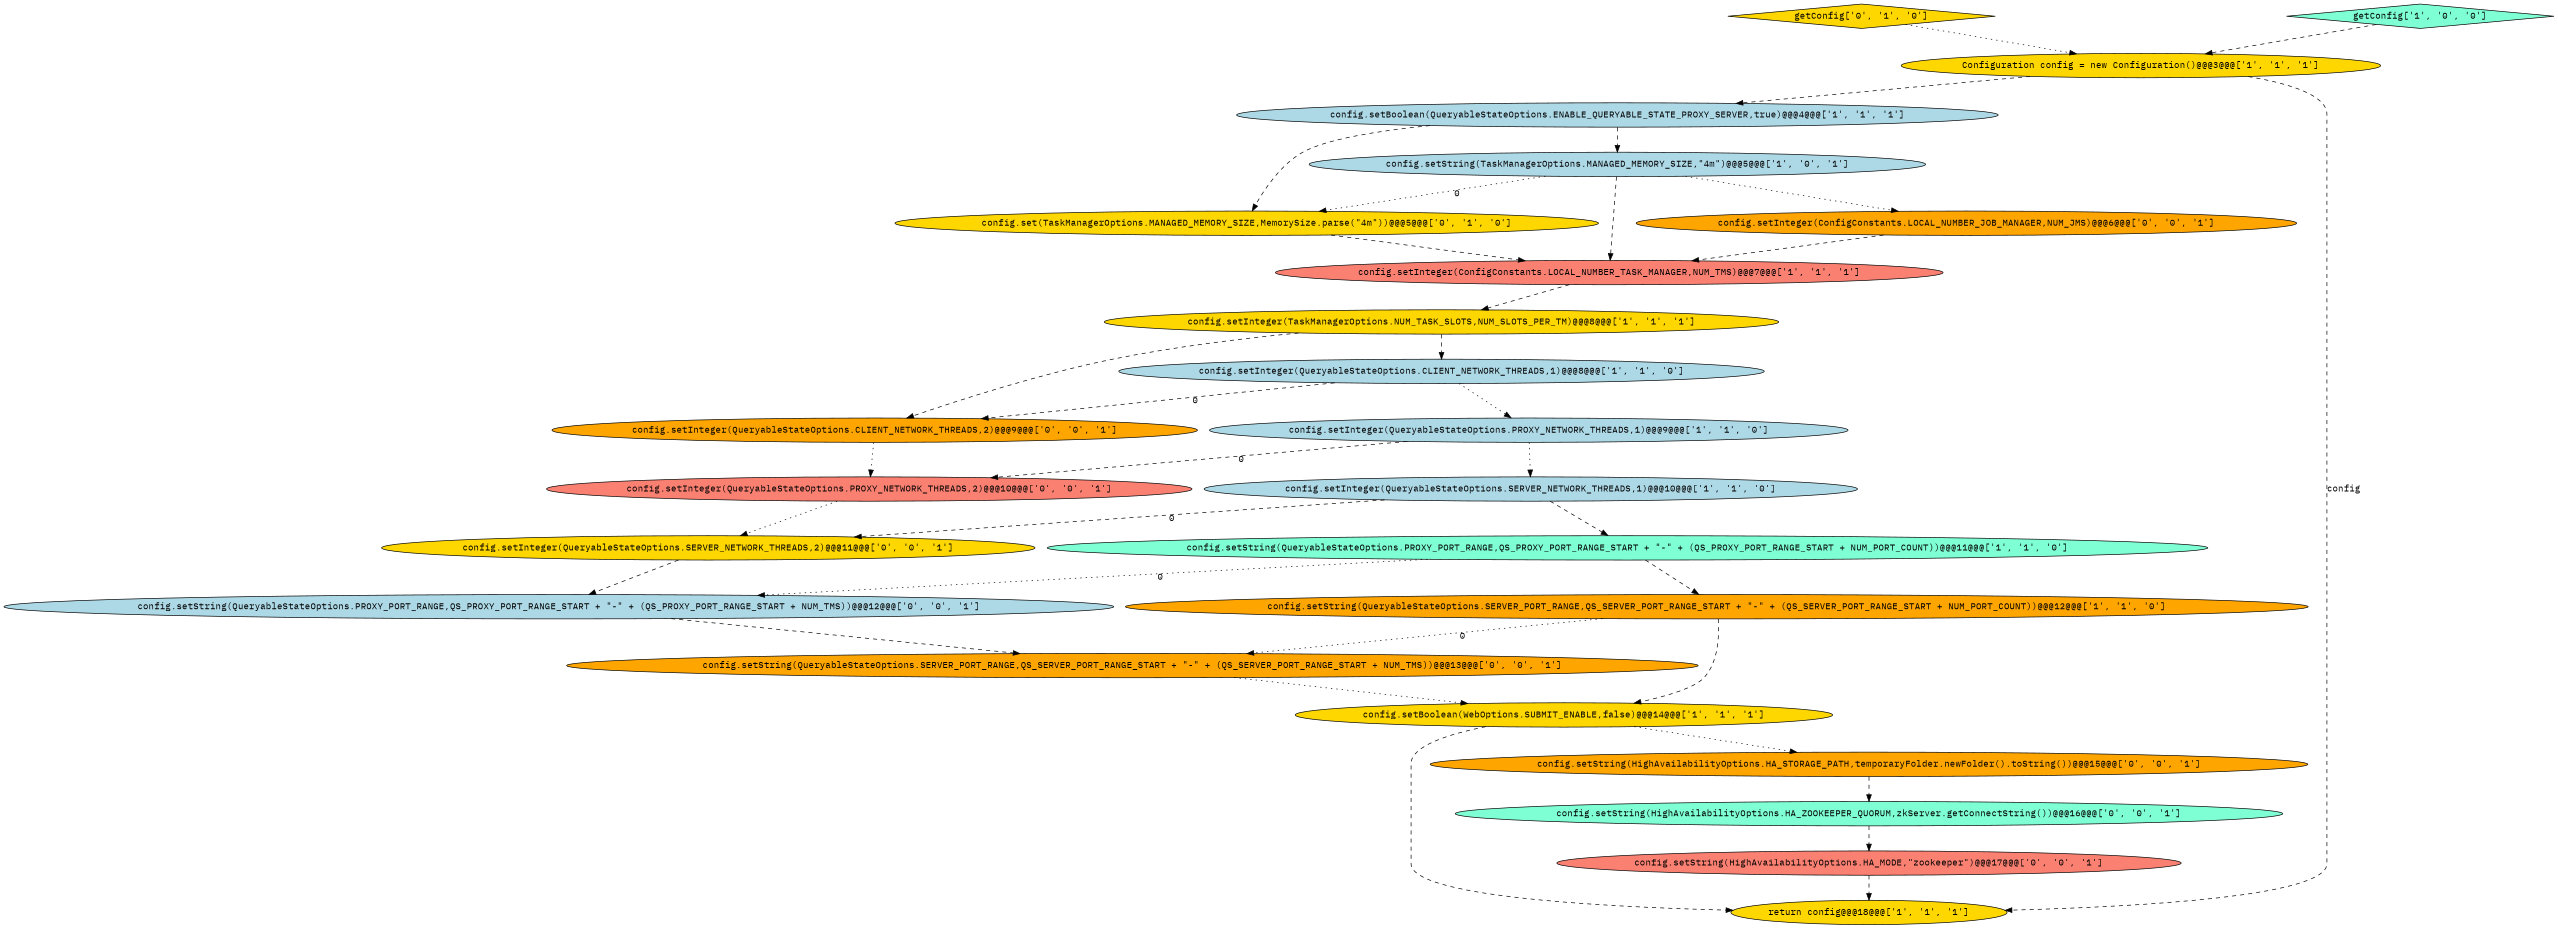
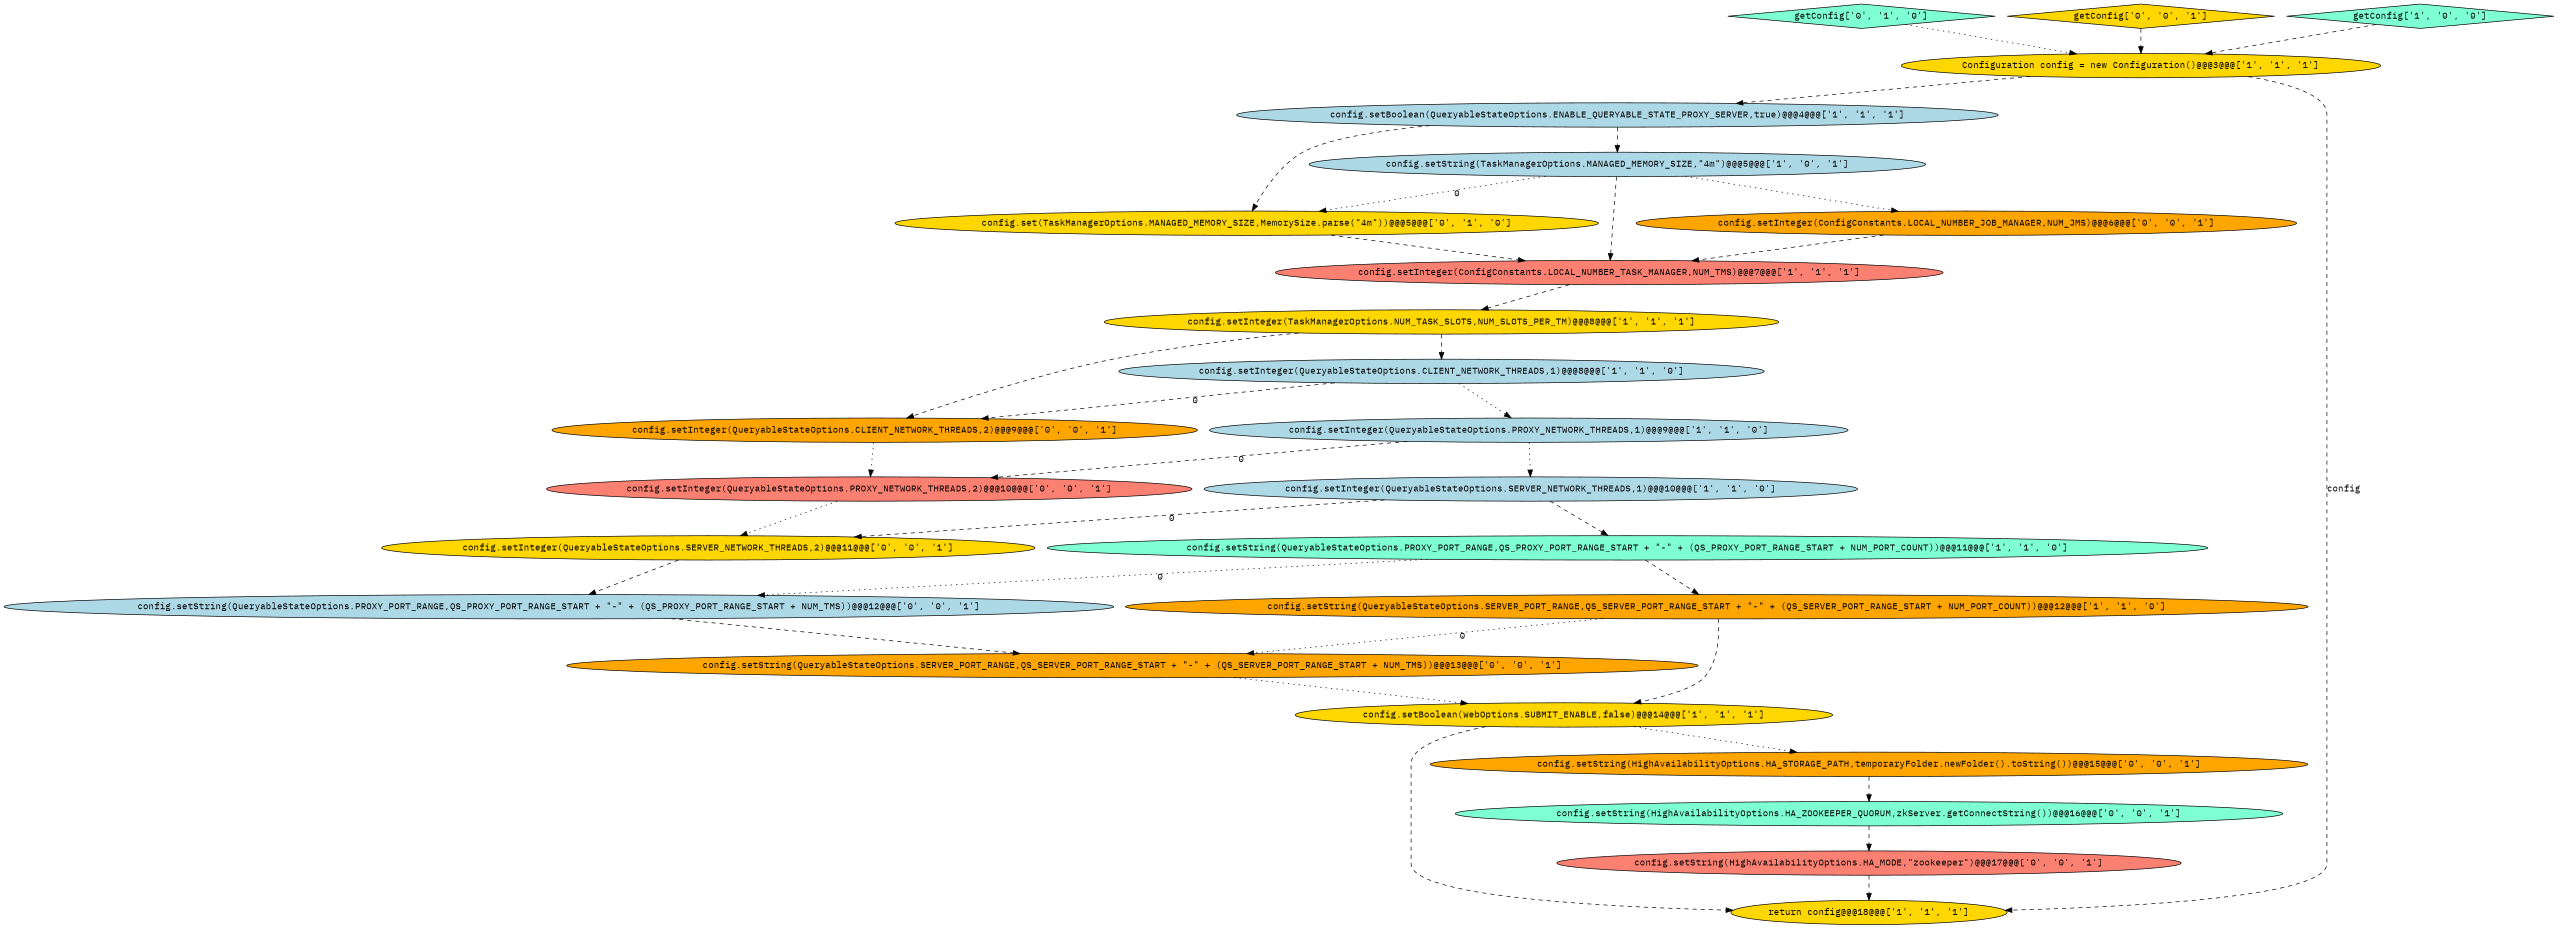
(1862, 16) -> (1862, 16)
none -> (2141, 16)
